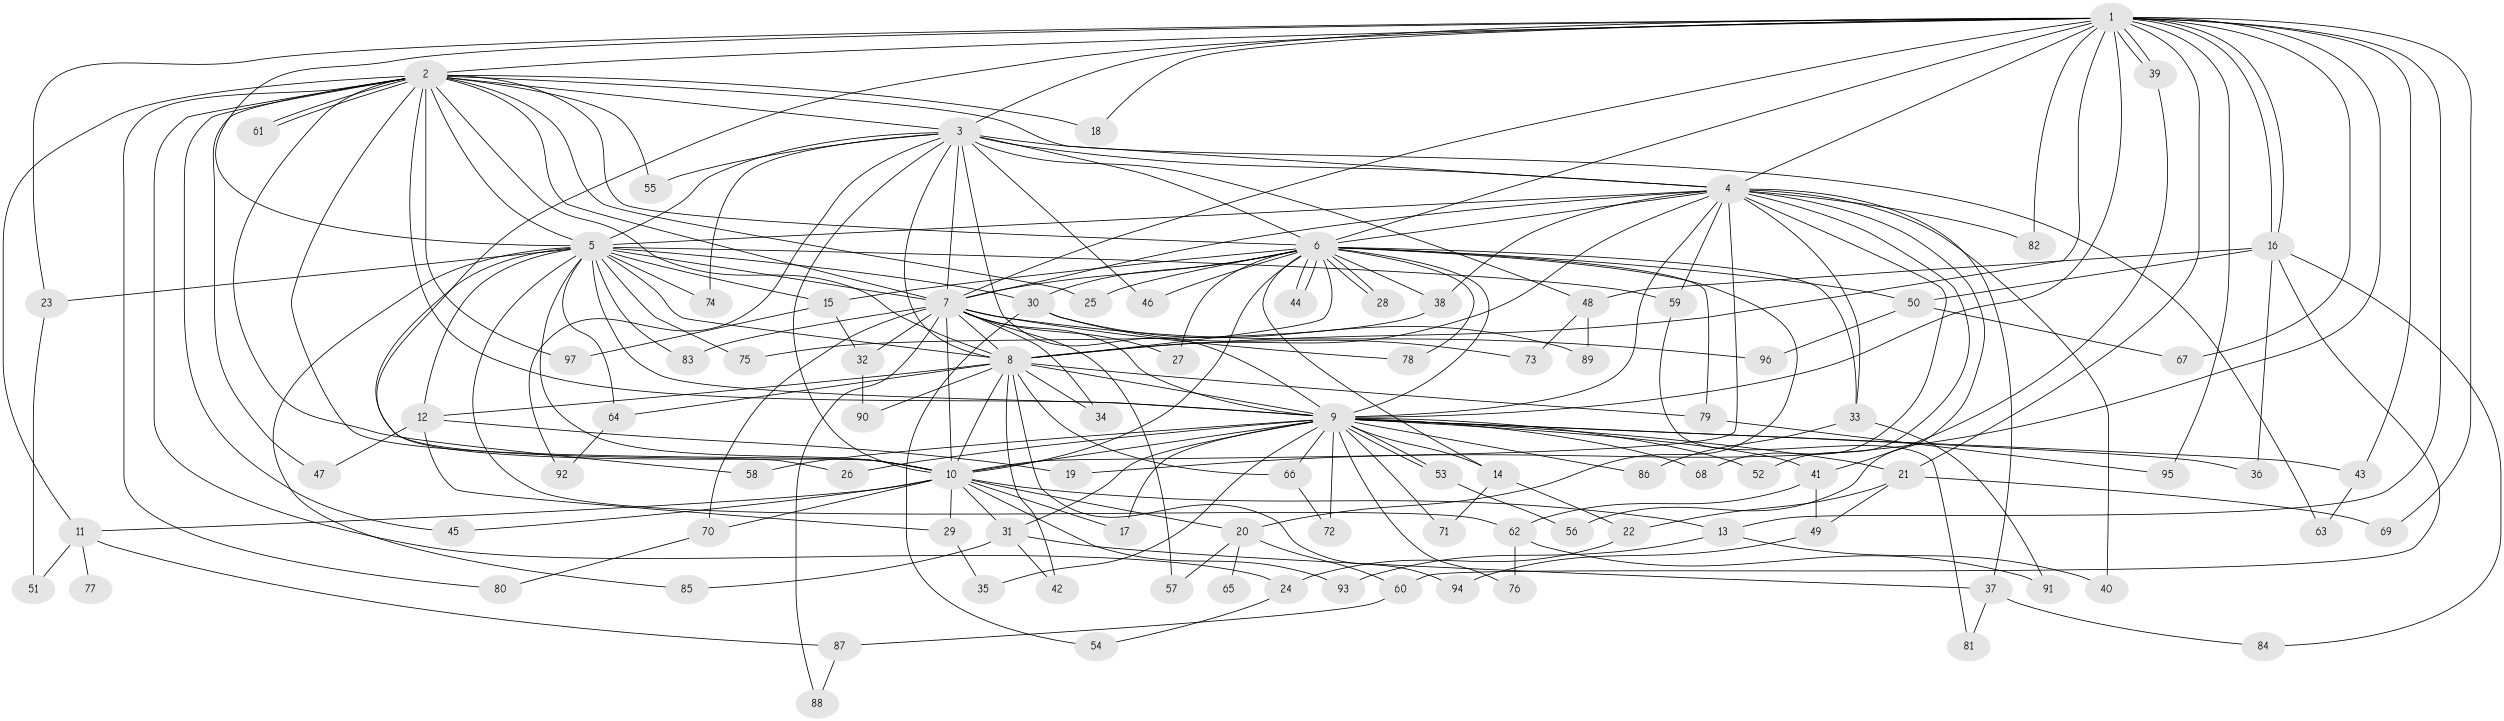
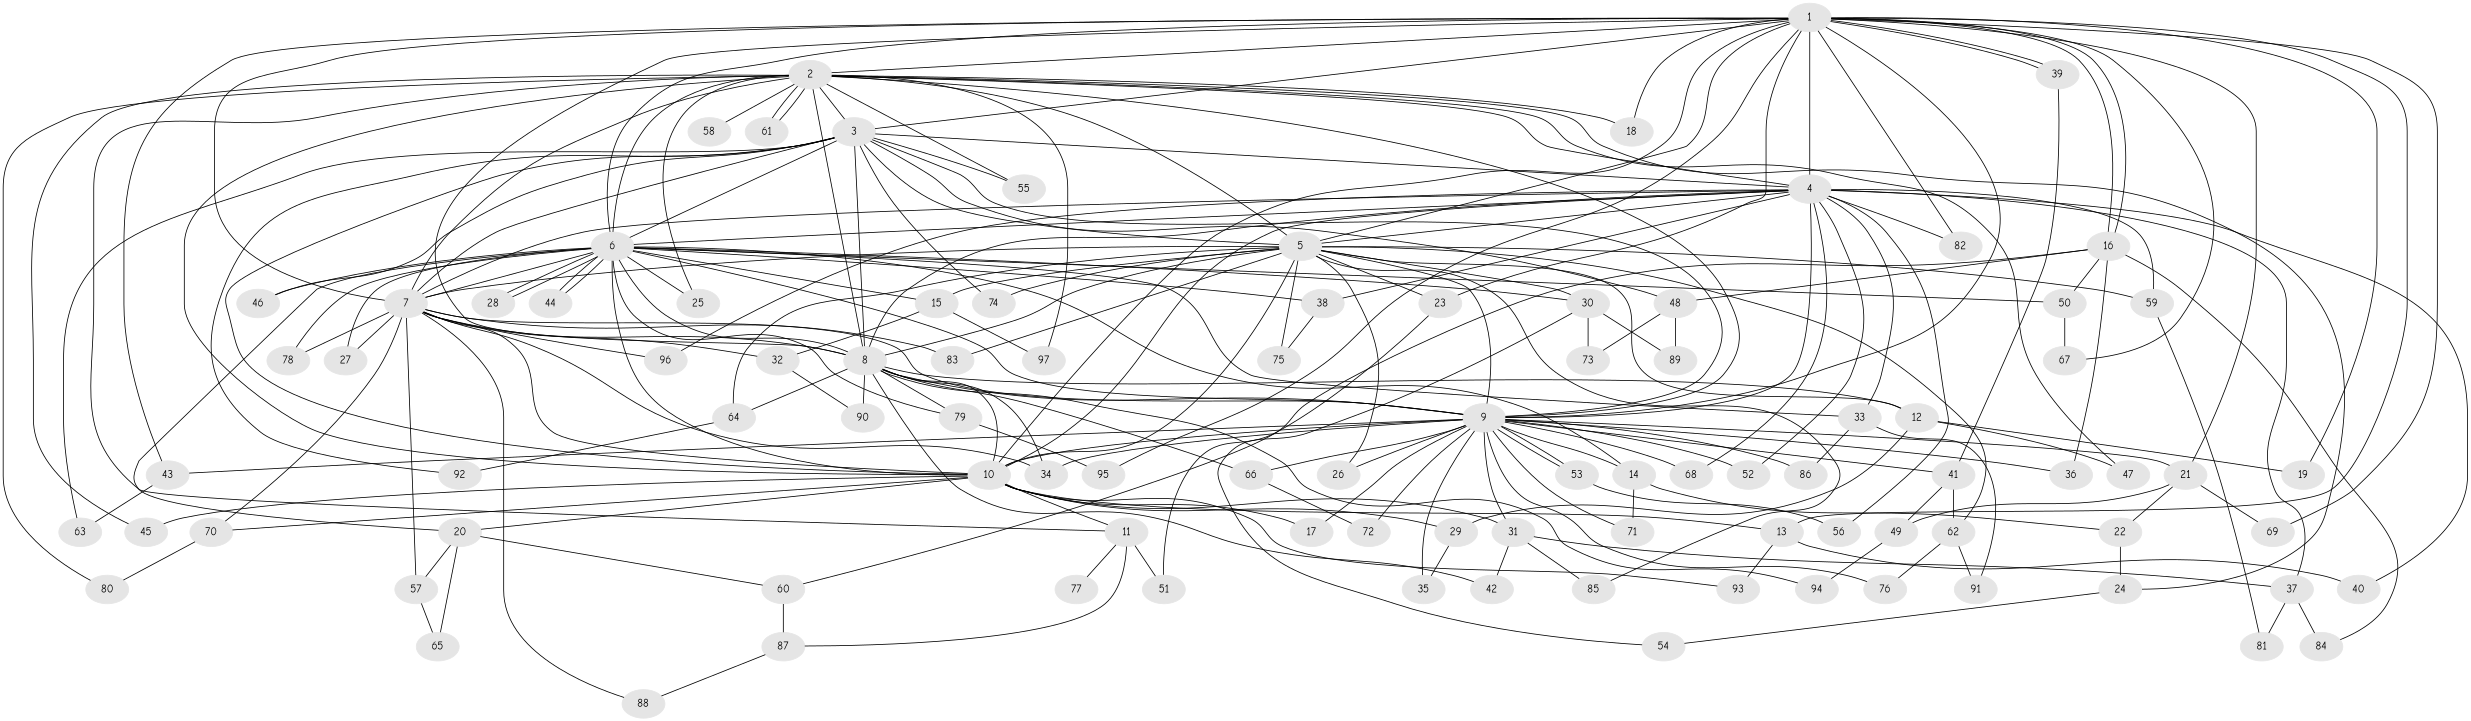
(1840, 332) -> (1165, 208)
(1042, 440) -> (1191, 442)
none -> (427, 618)
